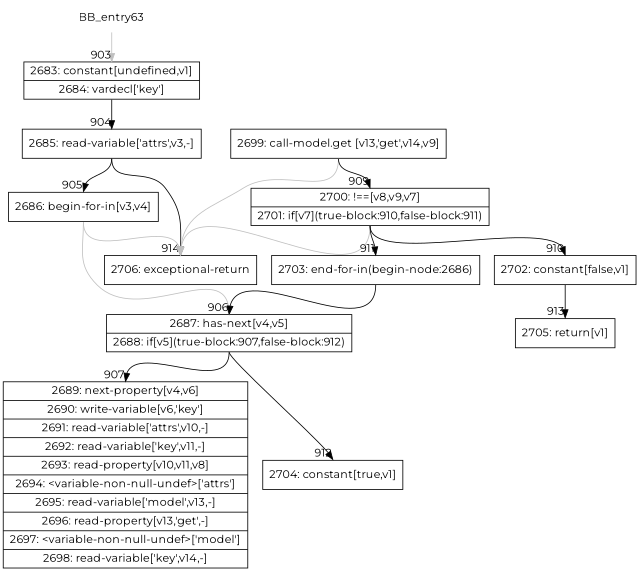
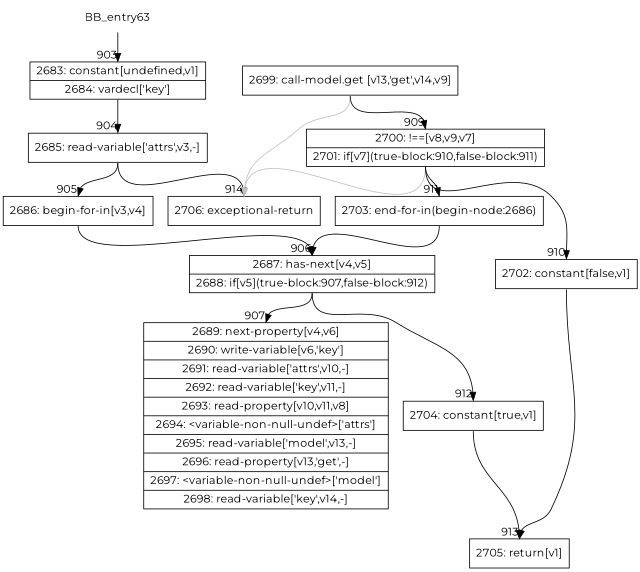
(112, 43) -> (118, 43)
(128, 239) -> none
(132, 299) -> (191, 241)
none -> (494, 482)
